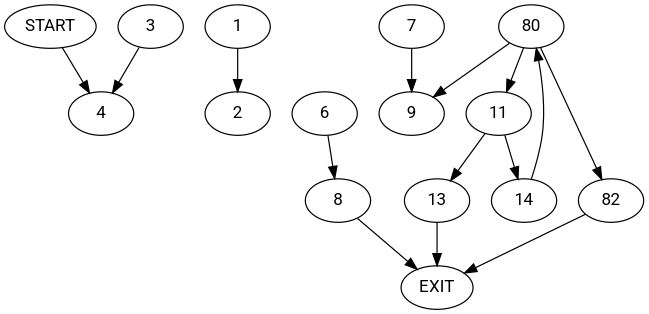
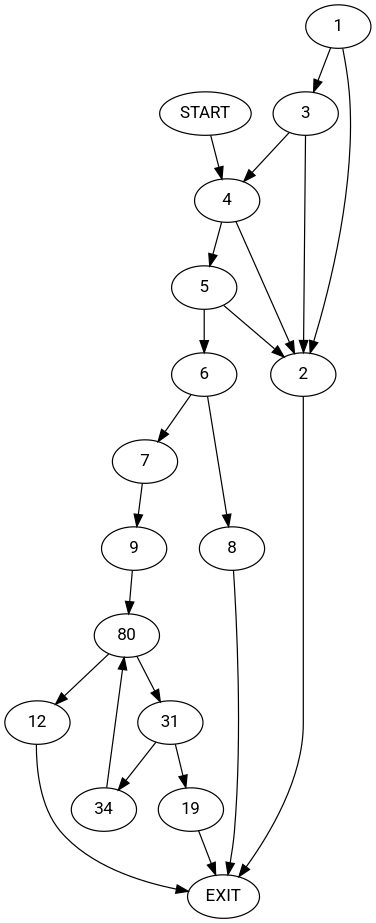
none -> (324, 64)
(477, 67) -> (131, 586)
(499, 114) -> (170, 723)
(437, 201) -> (191, 810)
(524, 201) -> (104, 810)
(611, 201) -> (37, 723)
none -> (305, 238)
none -> (263, 282)
none -> (204, 288)
none -> (178, 413)
none -> (303, 638)
